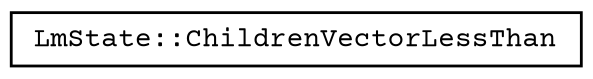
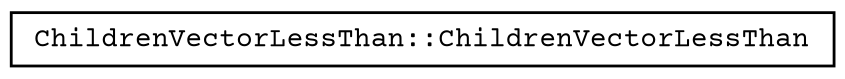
(296, 39) -> (423, 39)
